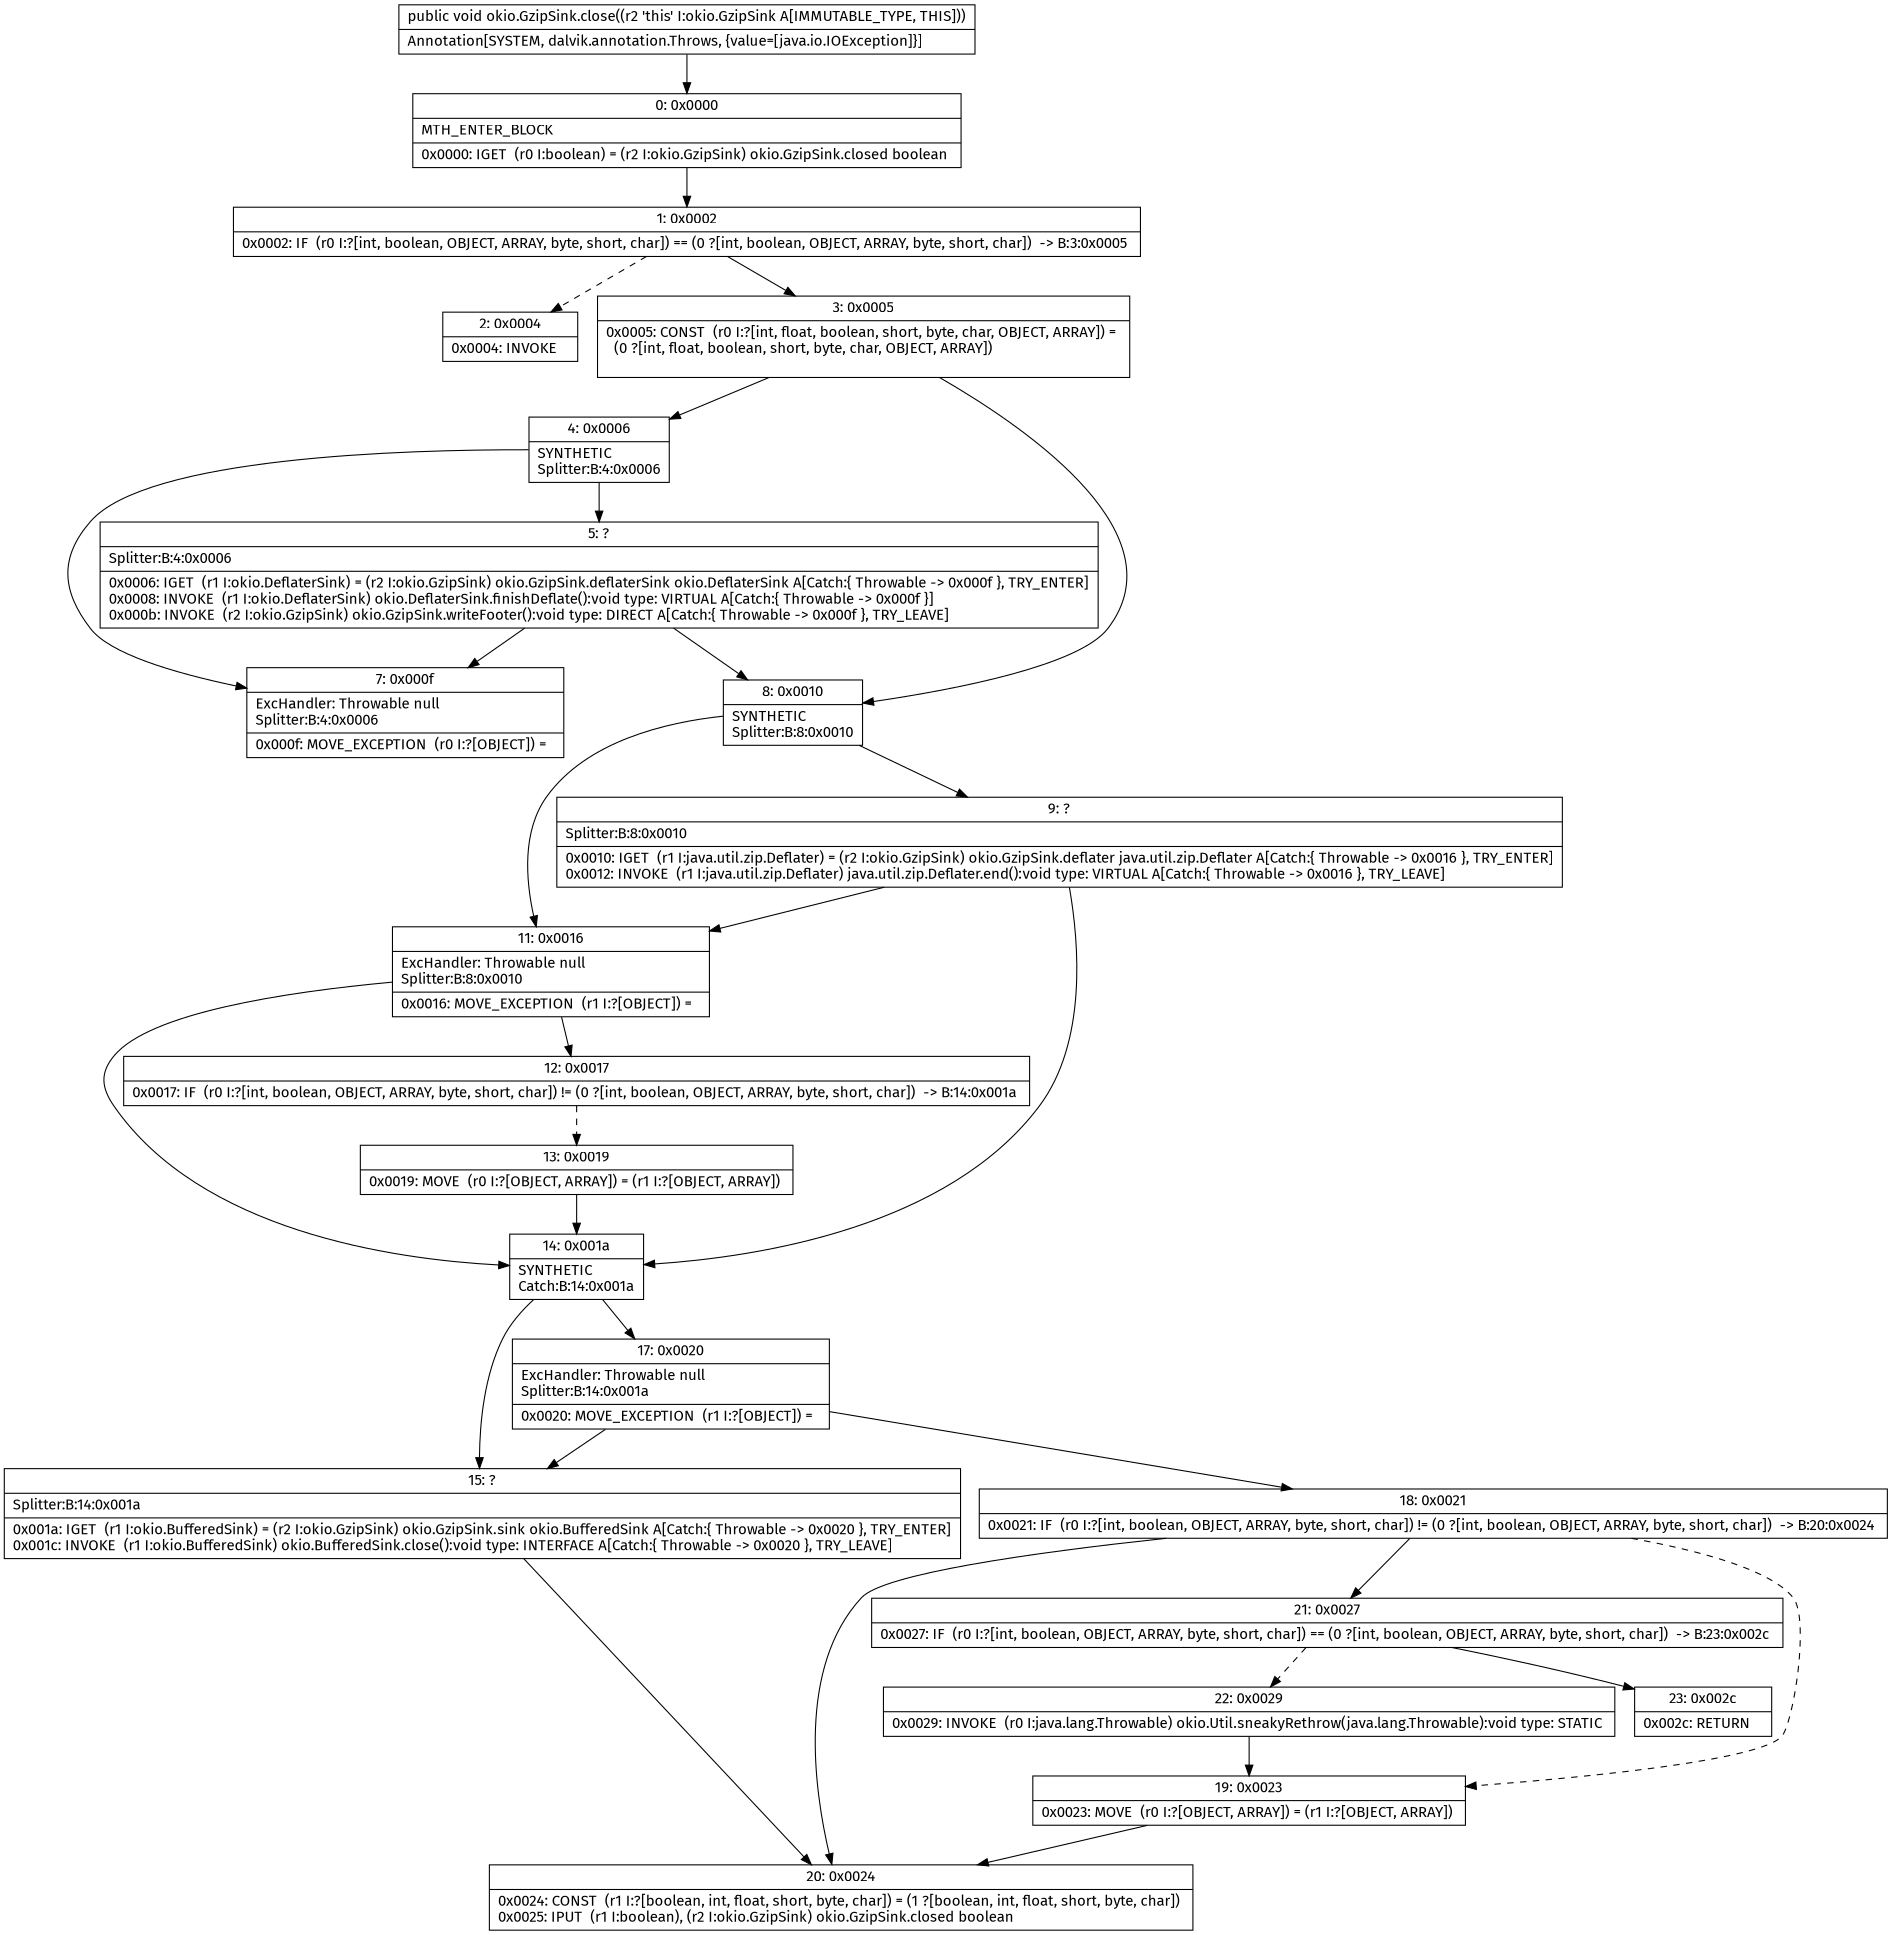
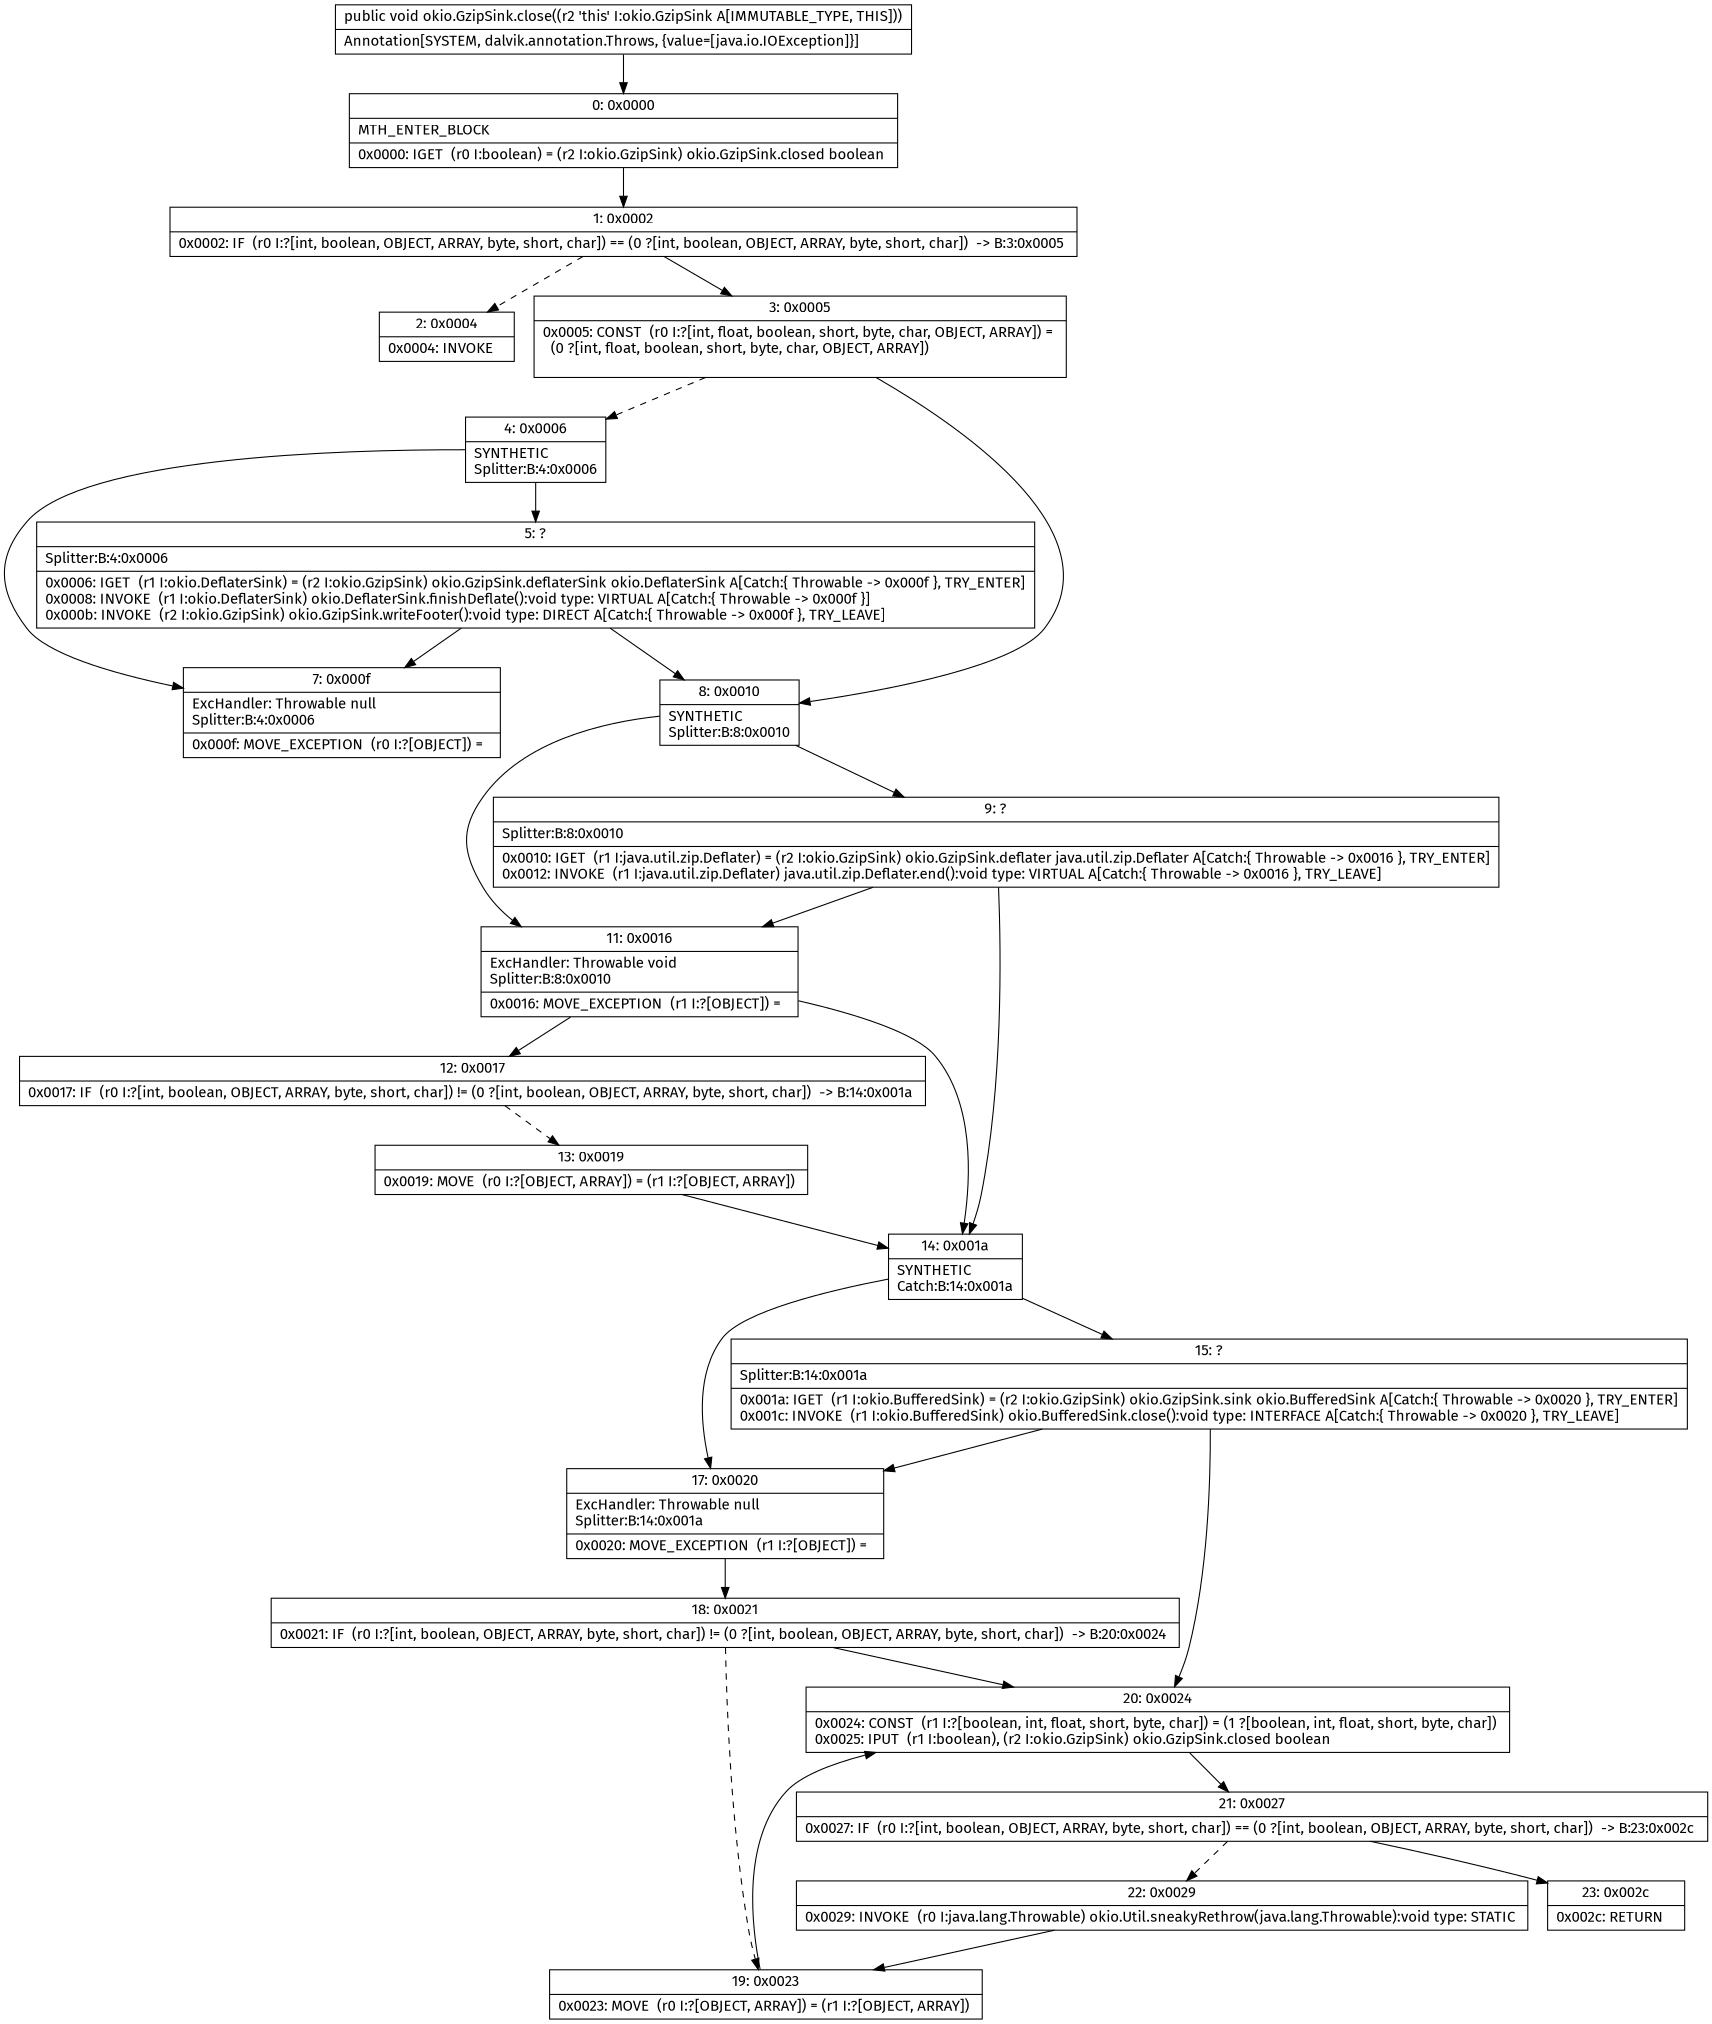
(724, 396) -> (661, 396)
(493, 963) -> (583, 963)
(581, 1446) -> (968, 1449)
(1384, 1564) -> (1205, 1769)
